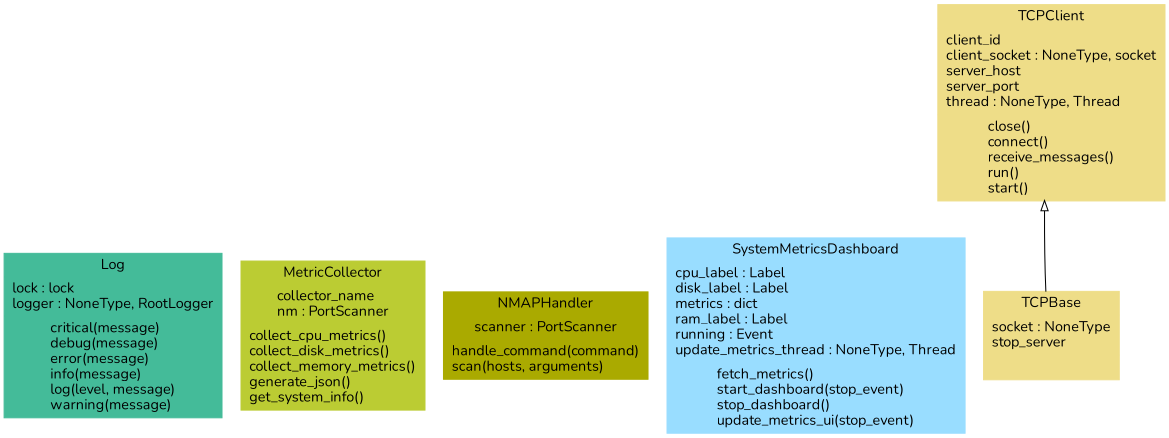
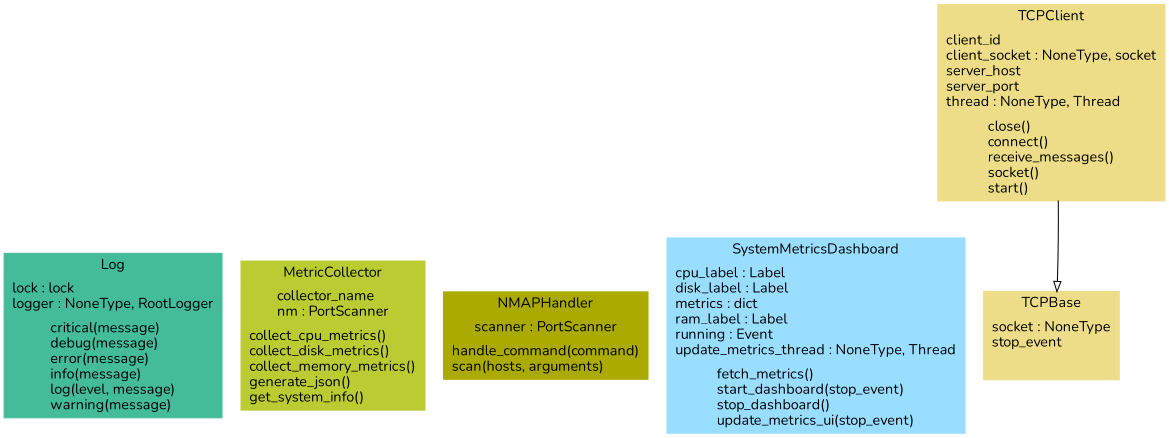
(1004, 173) -> (1014, 173)
(1045, 251) -> (1058, 241)
(1029, 342) -> (1027, 342)
